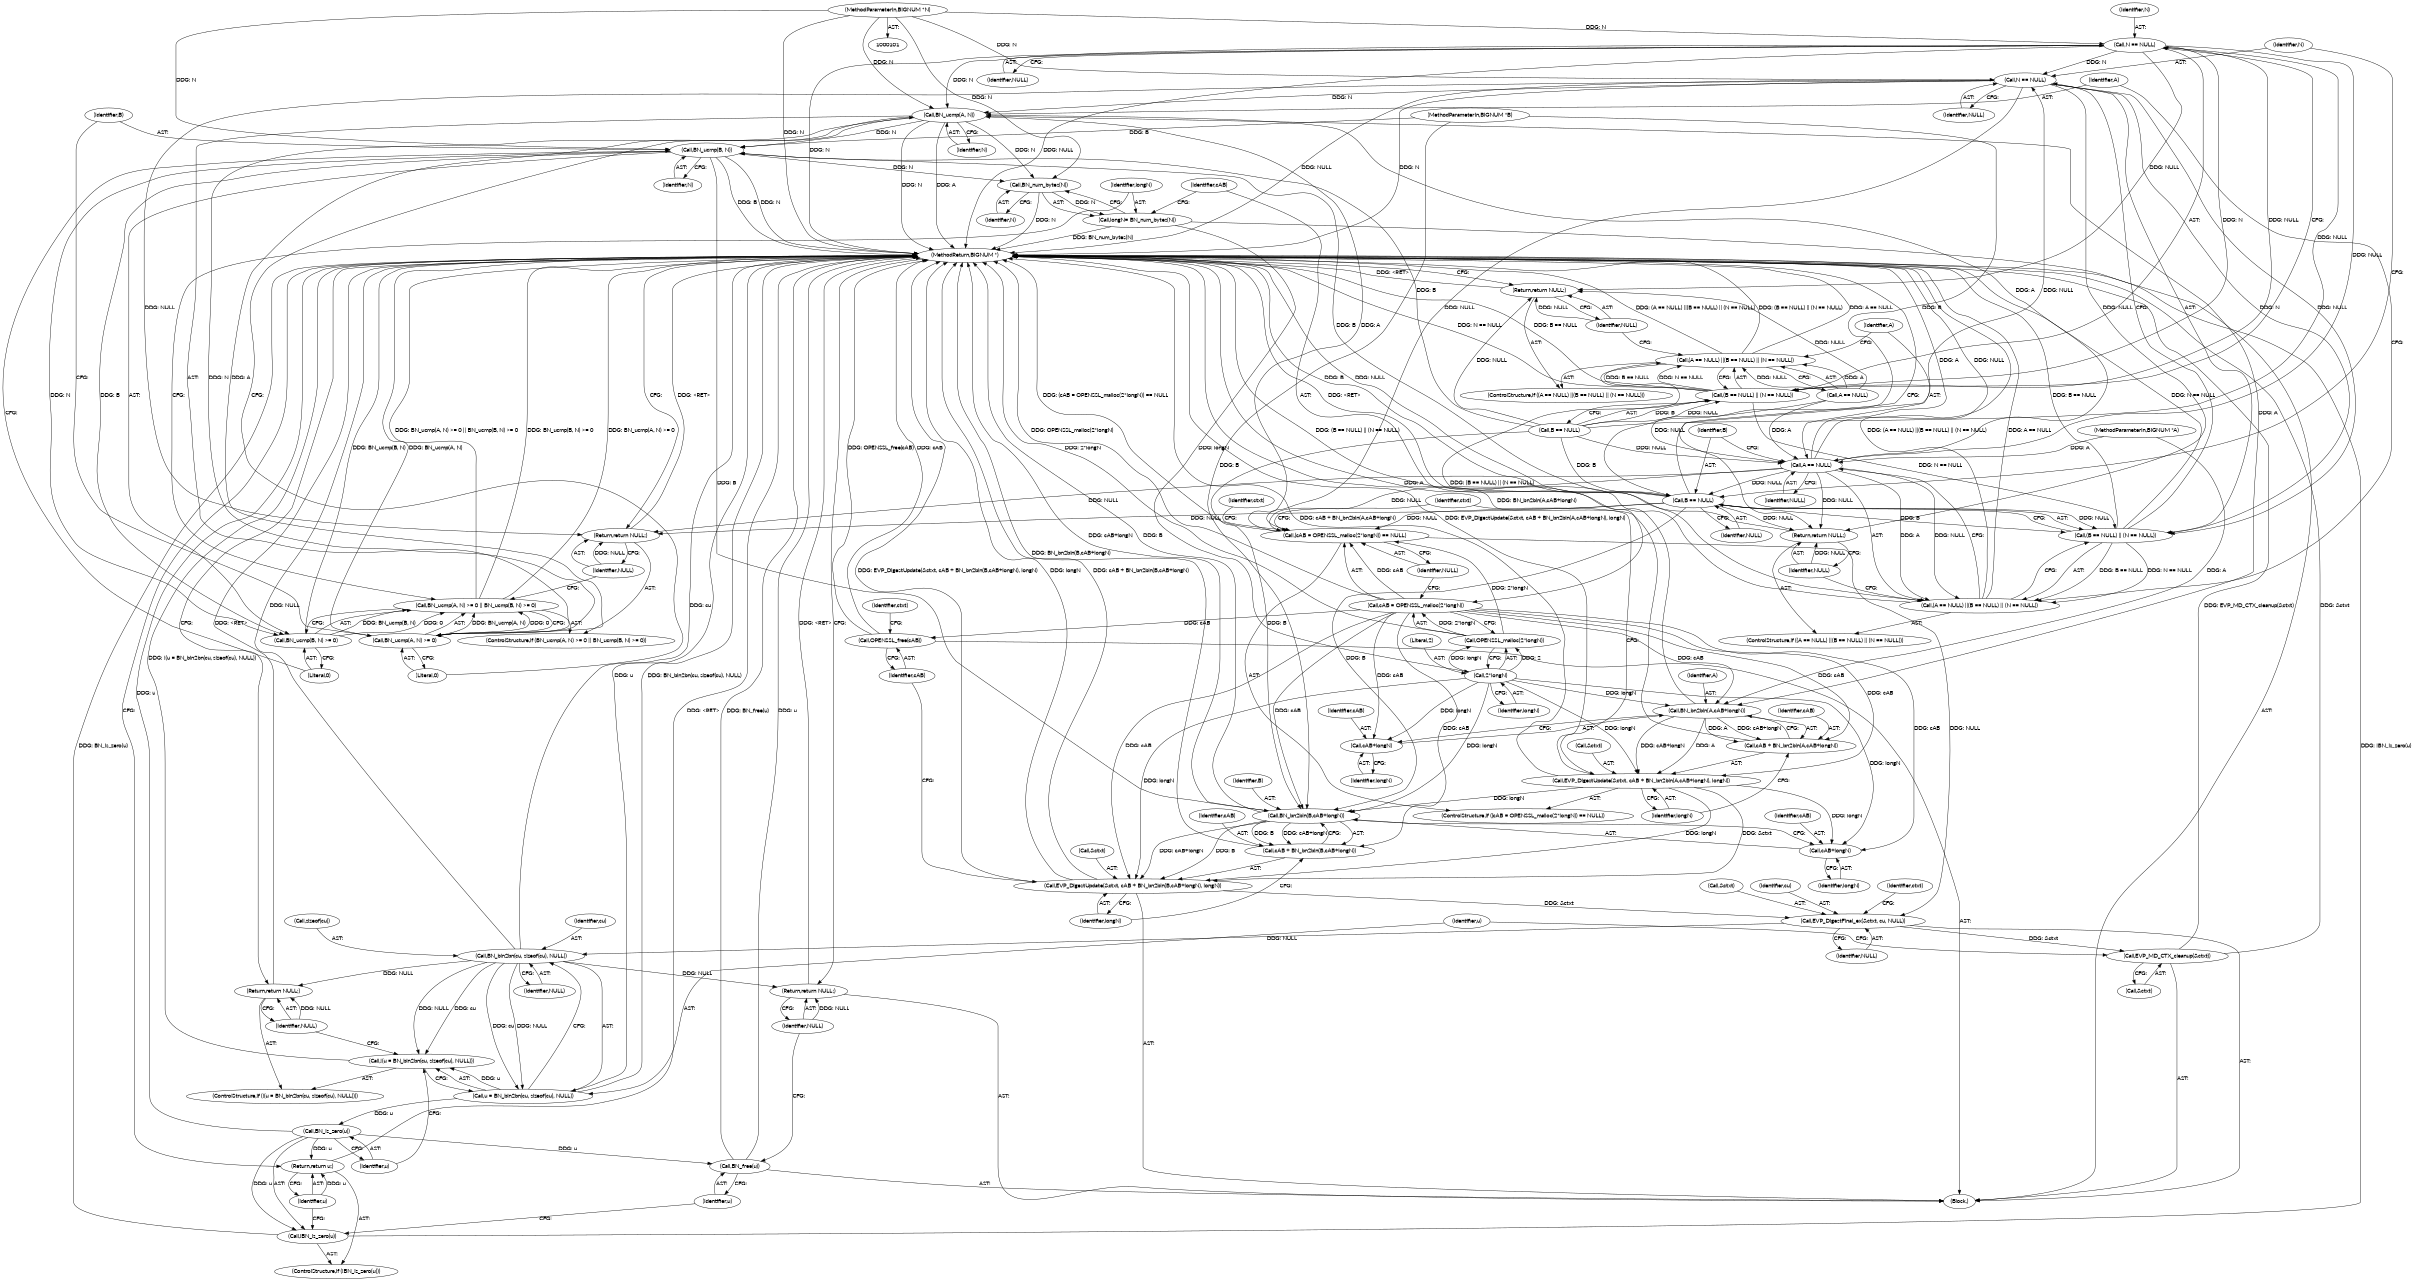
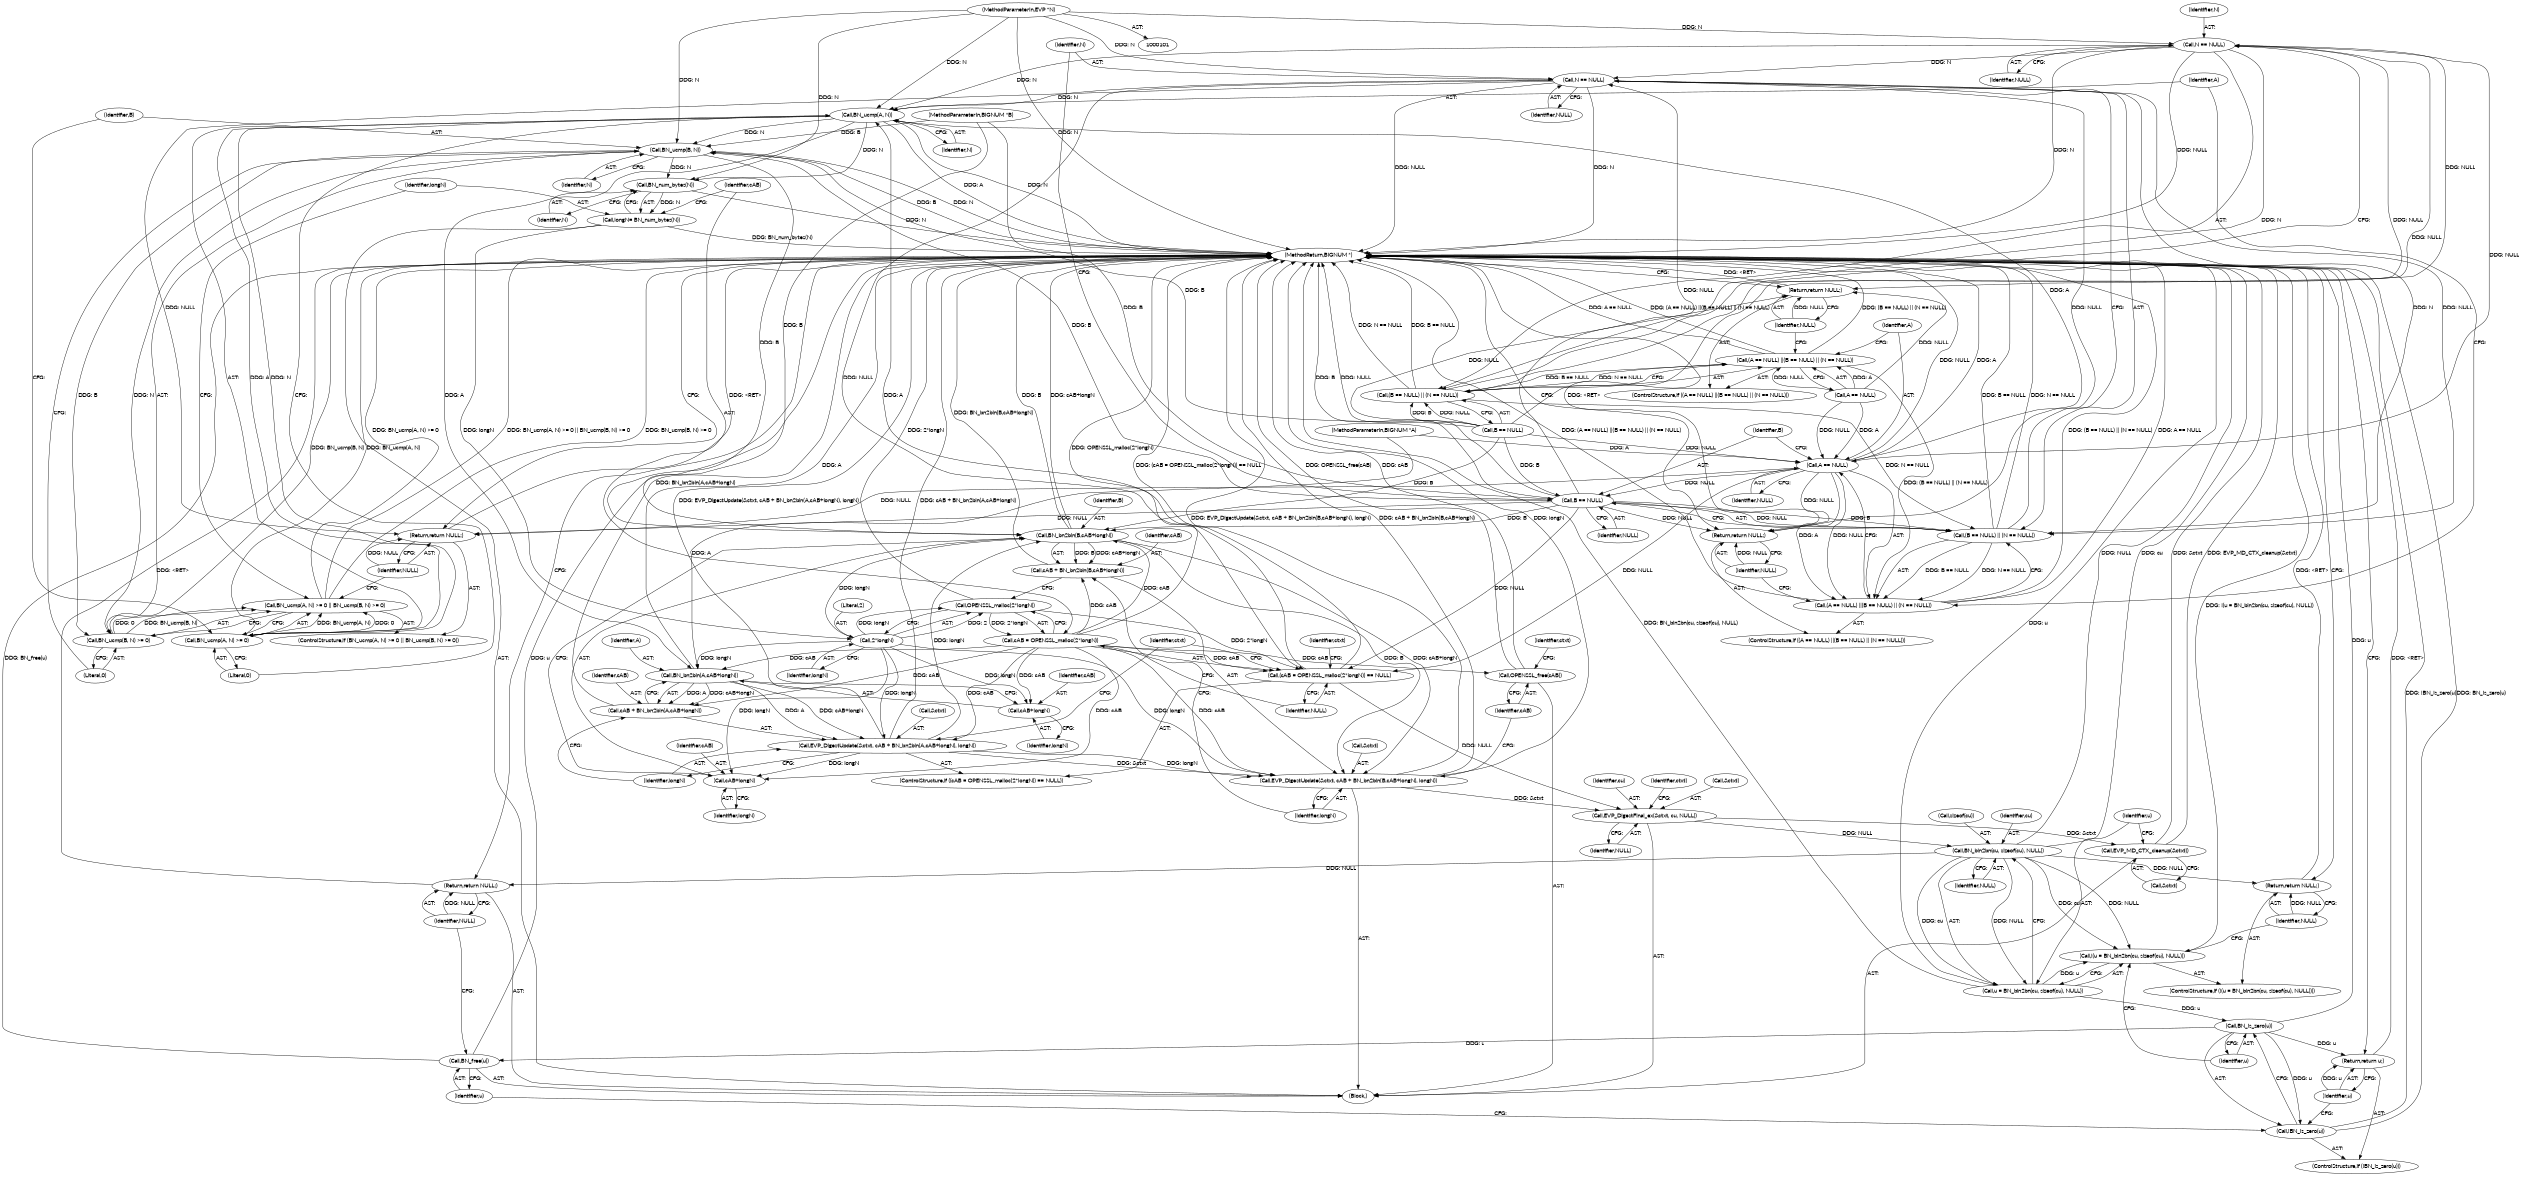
(888, 10) -> (1019, 10)
(1328, 835) -> (1038, 587)
none -> (2276, 1081)
